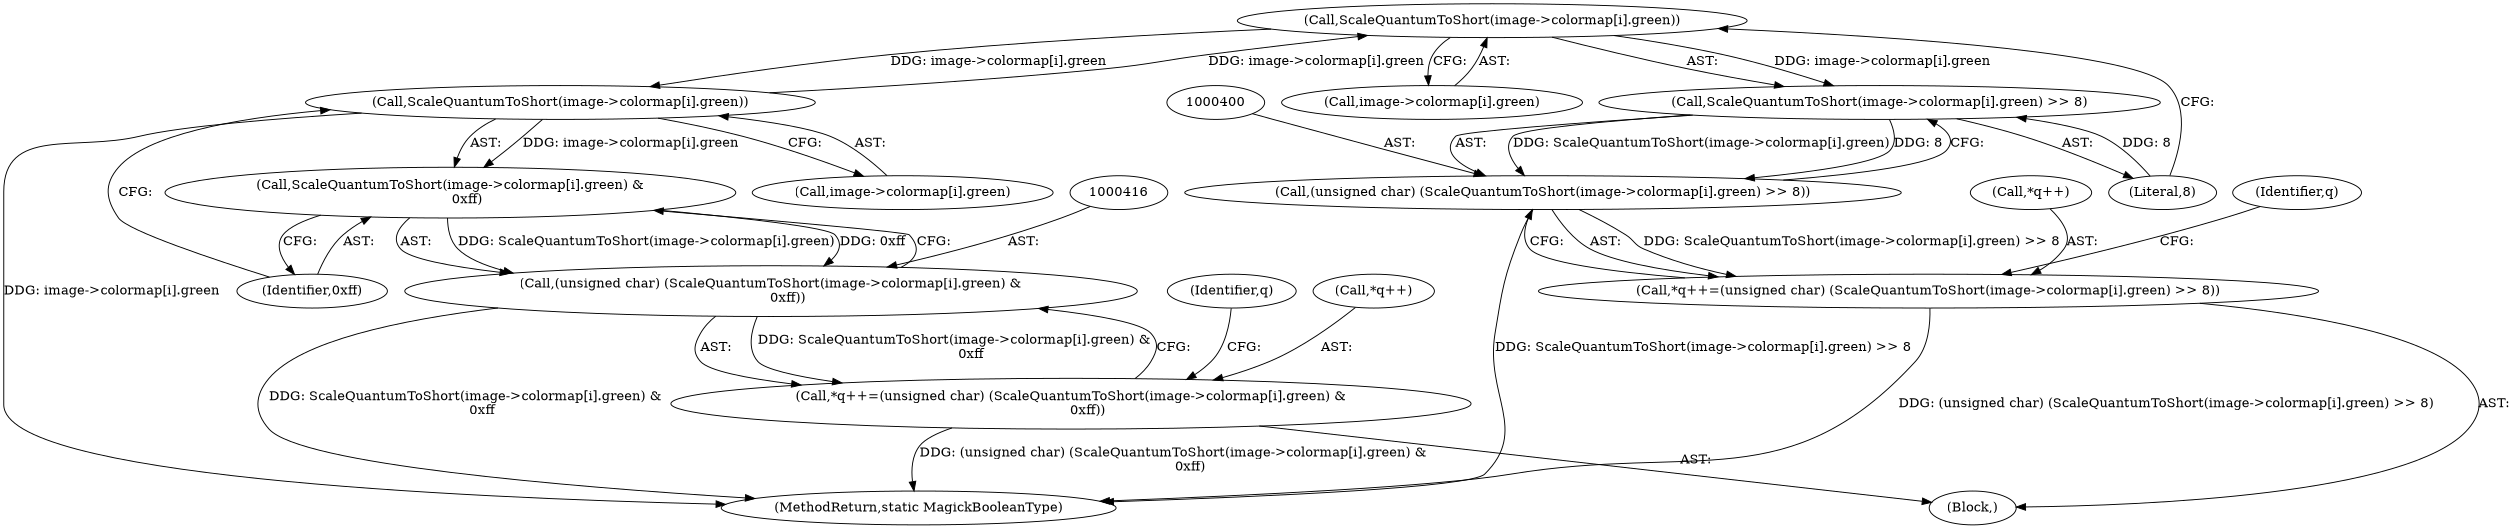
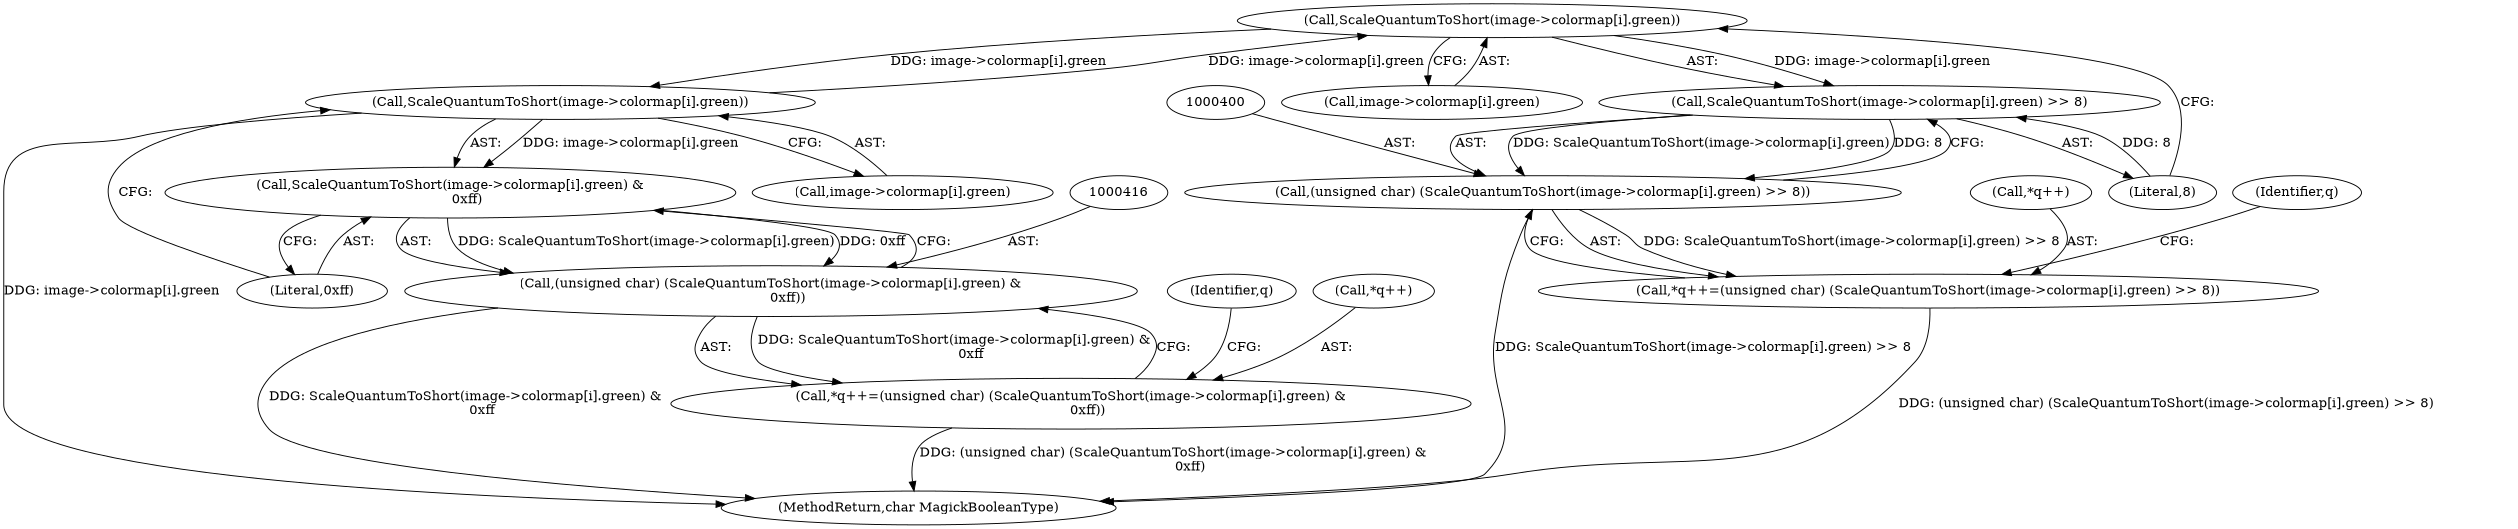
(312, 291) -> (312, 291)
(919, 508) -> (919, 508)
(1973, 508) -> none
